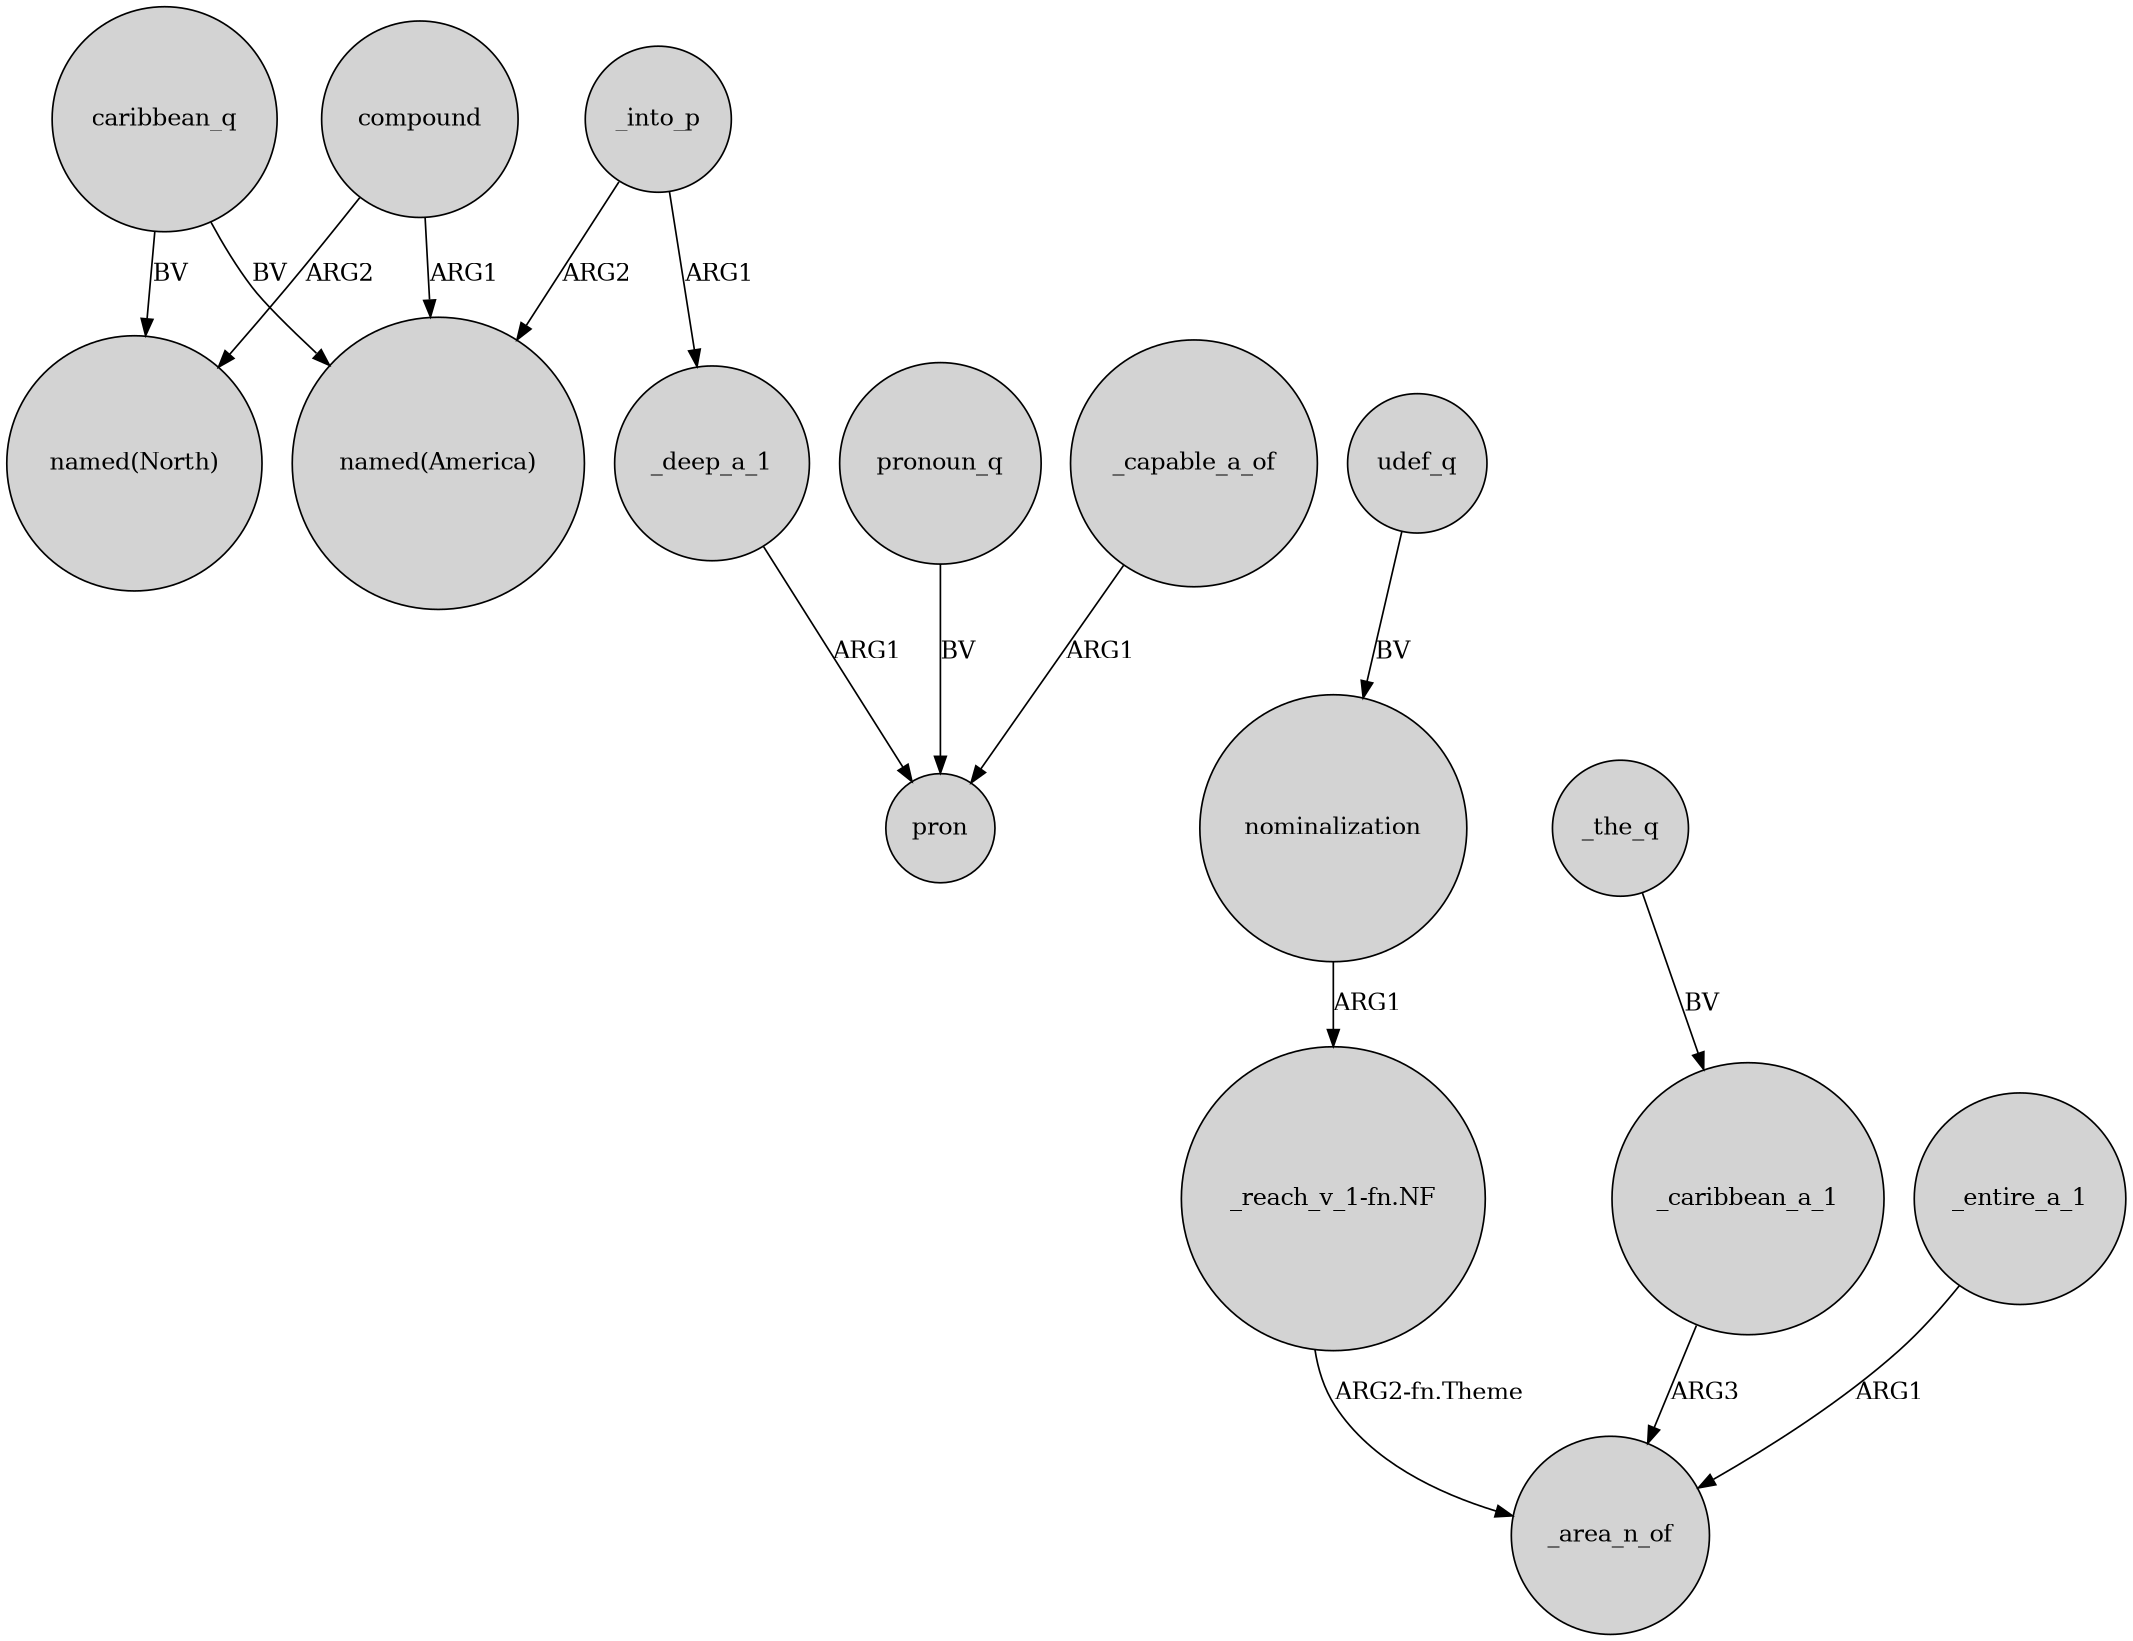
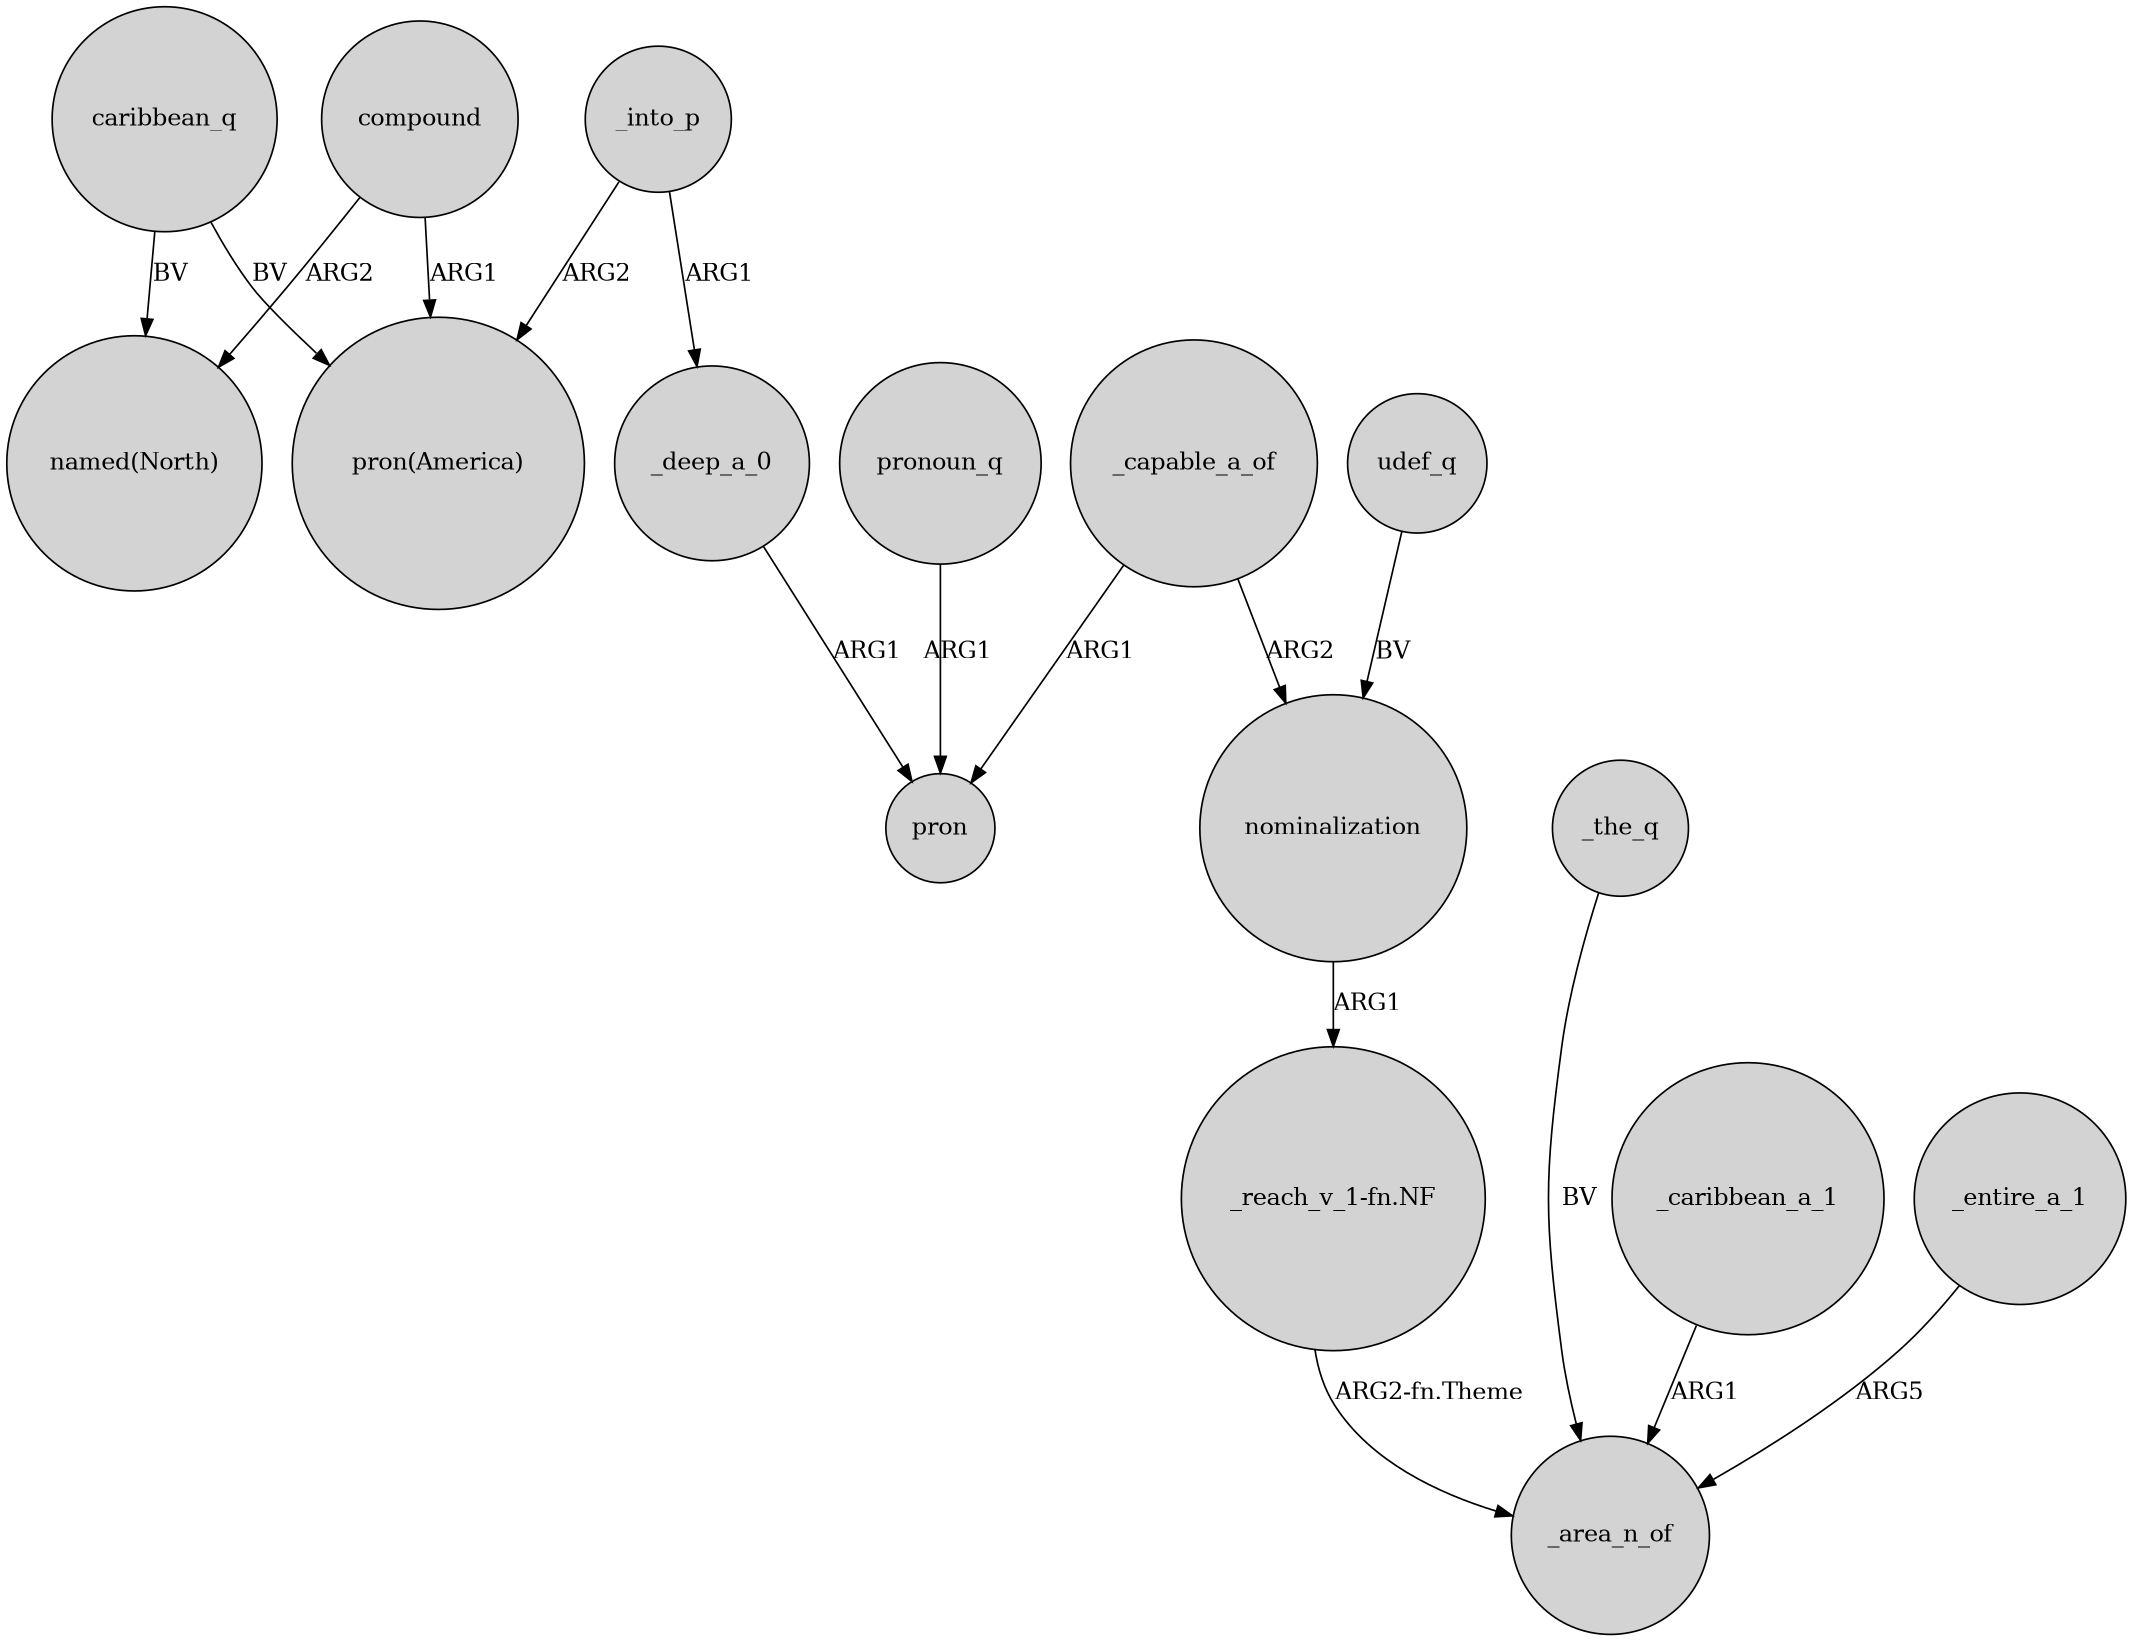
(438, 463) -> (438, 463)
(712, 463) -> (712, 463)
none -> (1259, 633)
(958, 652) -> (958, 652)
(1670, 973) -> (1550, 1157)
(1705, 1393) -> (1705, 1393)
(1890, 1393) -> (1890, 1393)
